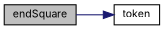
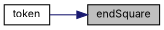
(90, 15) -> (63, 15)
